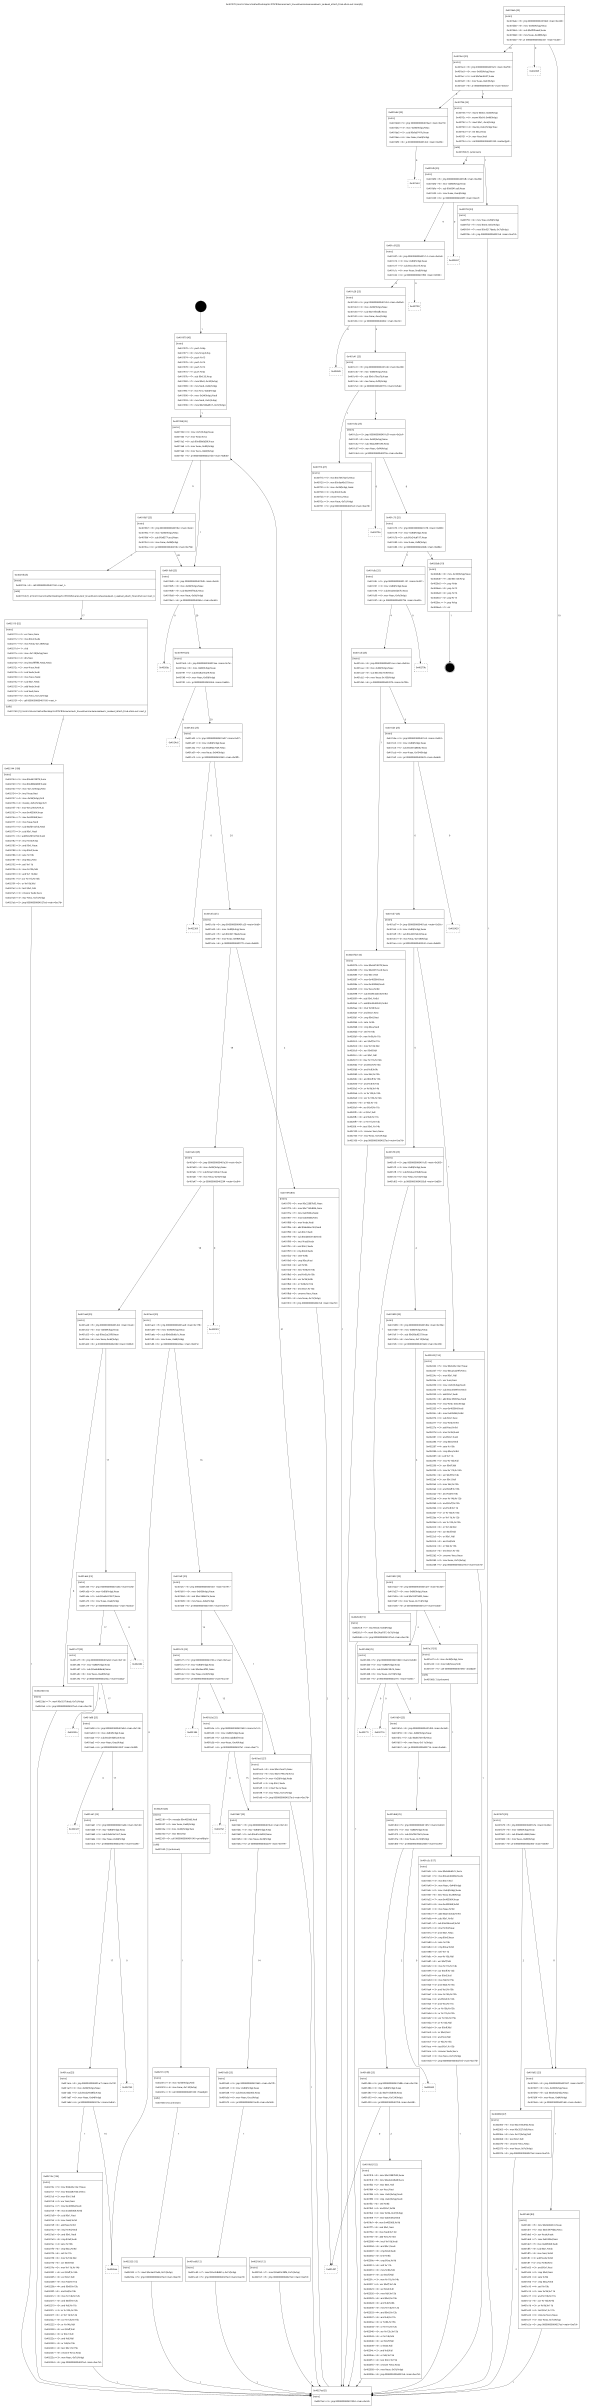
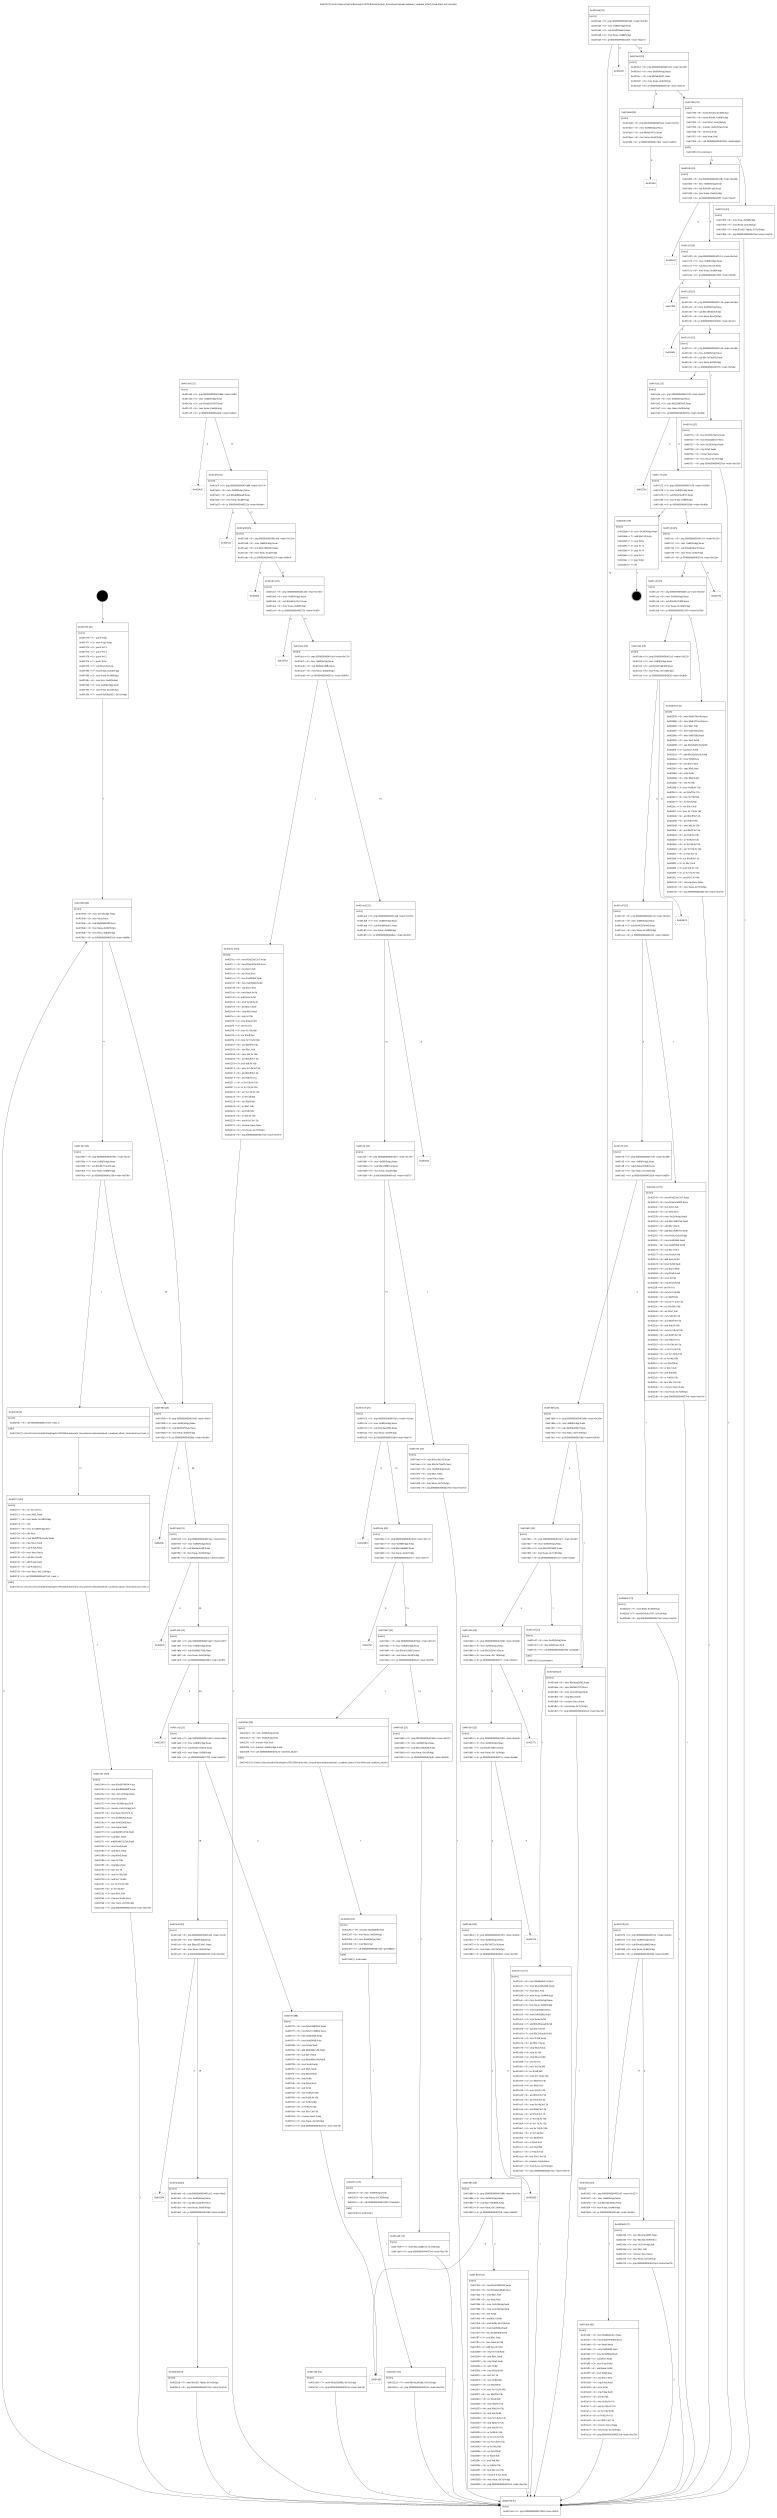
(106, 1459) -> none
none -> (575, 1692)
(383, 1705) -> (512, 1848)
none -> (313, 1743)
(107, 2185) -> (353, 790)
